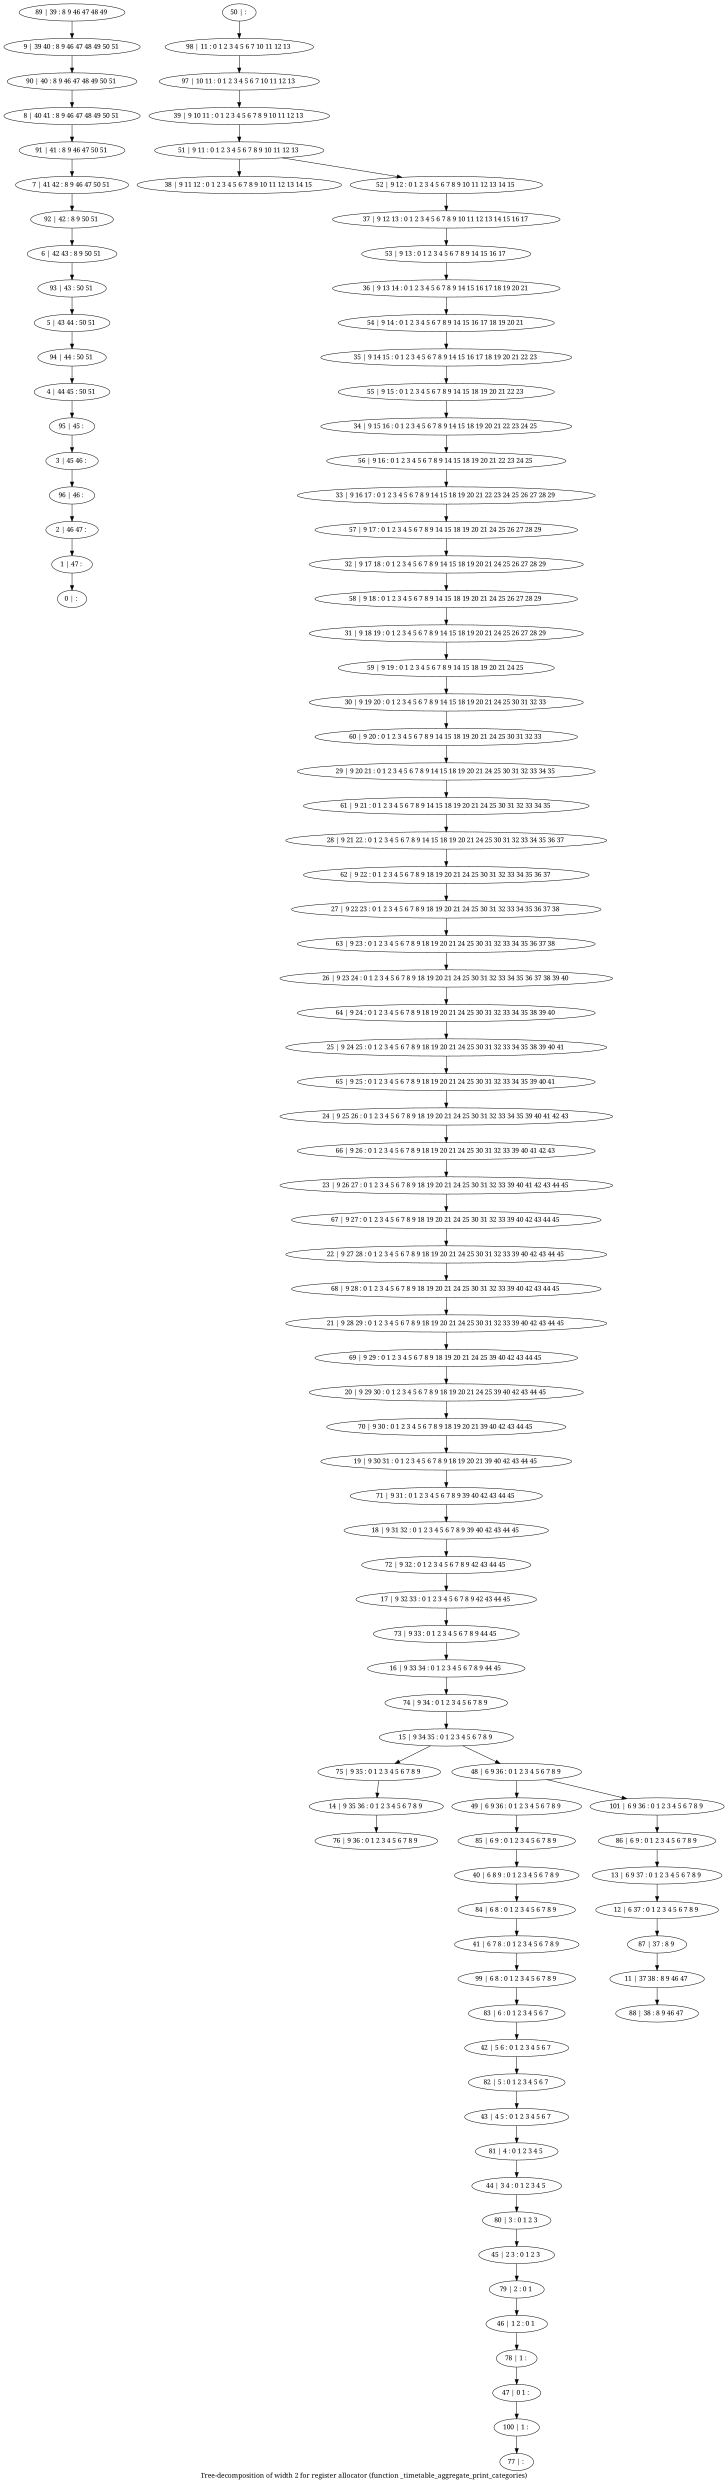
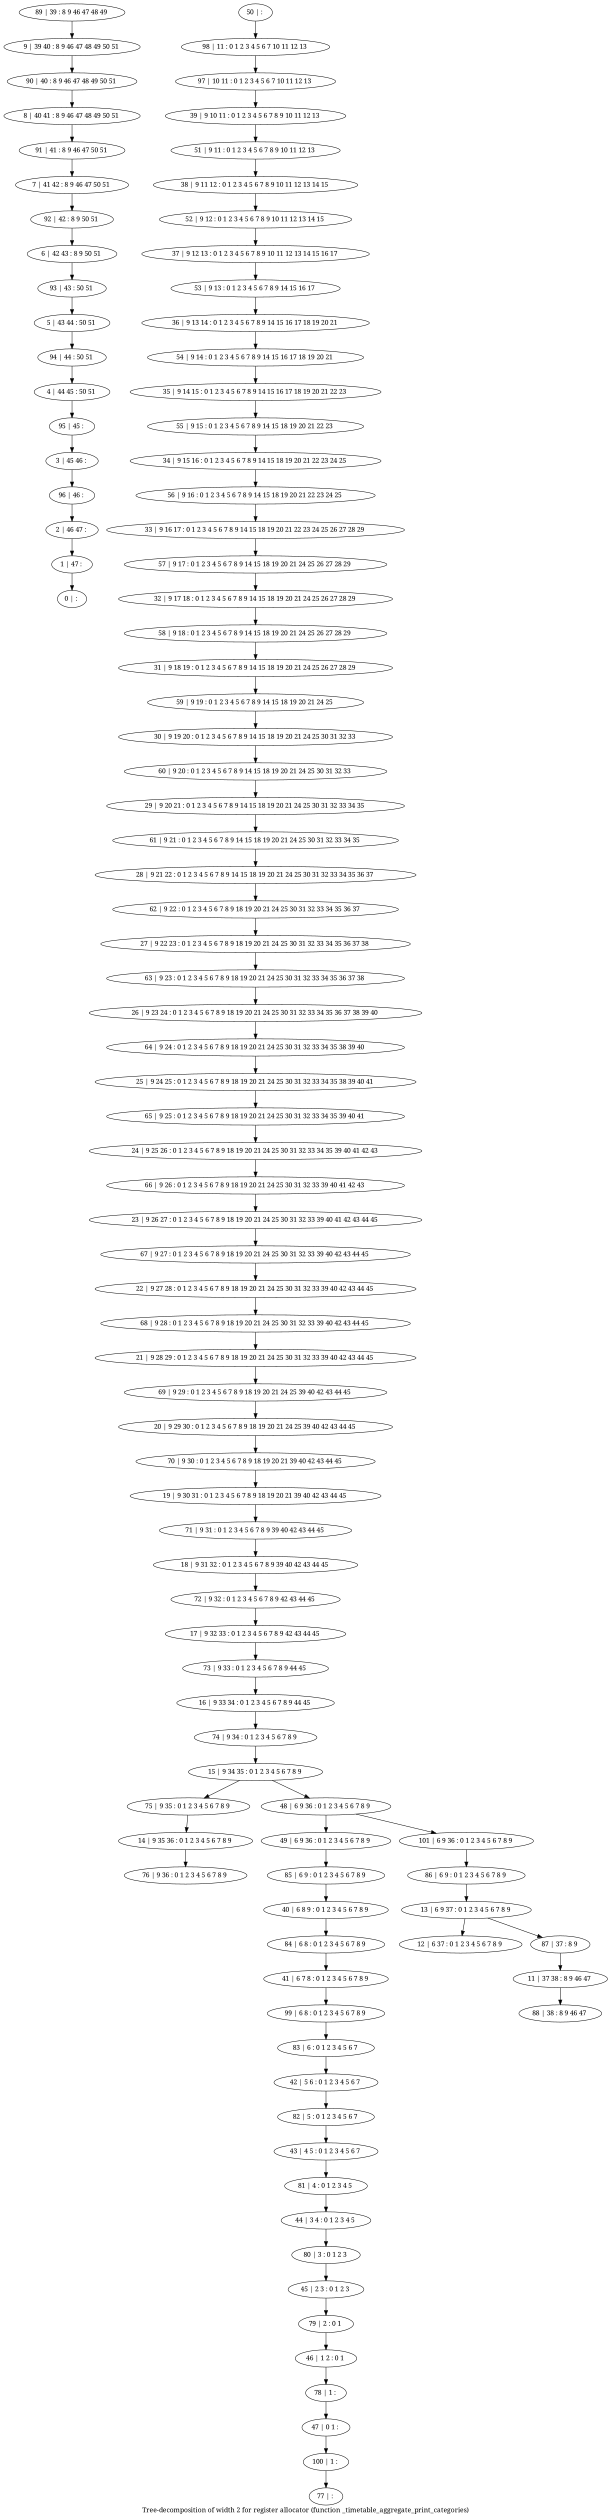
(340, 167) -> (256, 200)
(657, 1925) -> (513, 1927)
